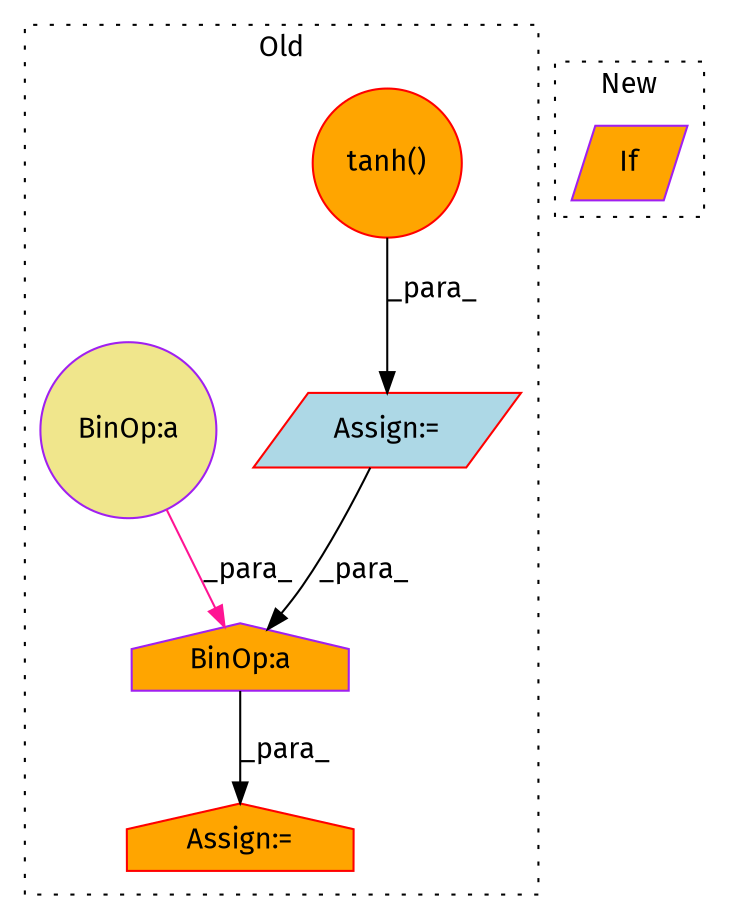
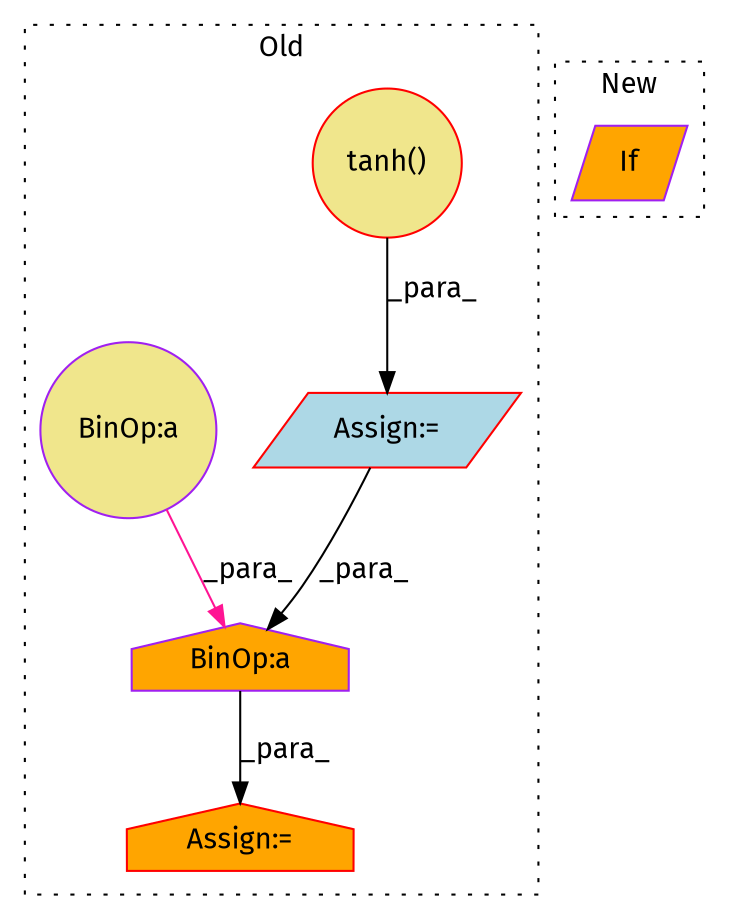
(387, 163) -> (387, 163)
